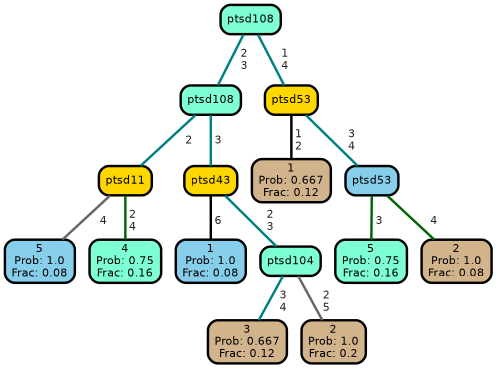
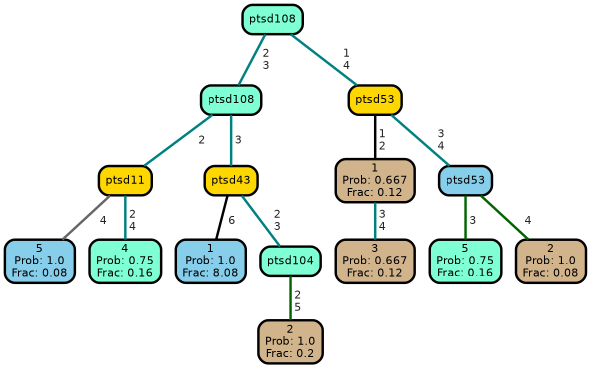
(125, 218) -> (125, 218)
(211, 261) -> (211, 261)
(271, 298) -> (375, 221)
(310, 298) -> (291, 298)
